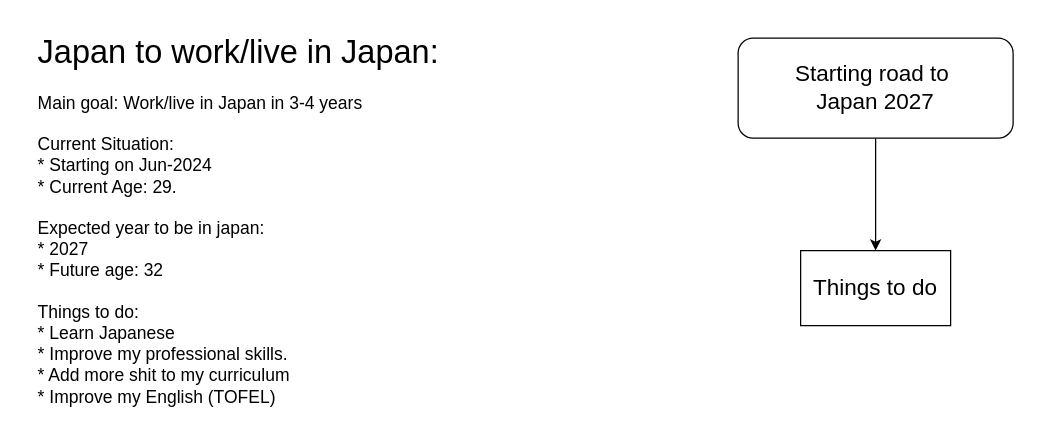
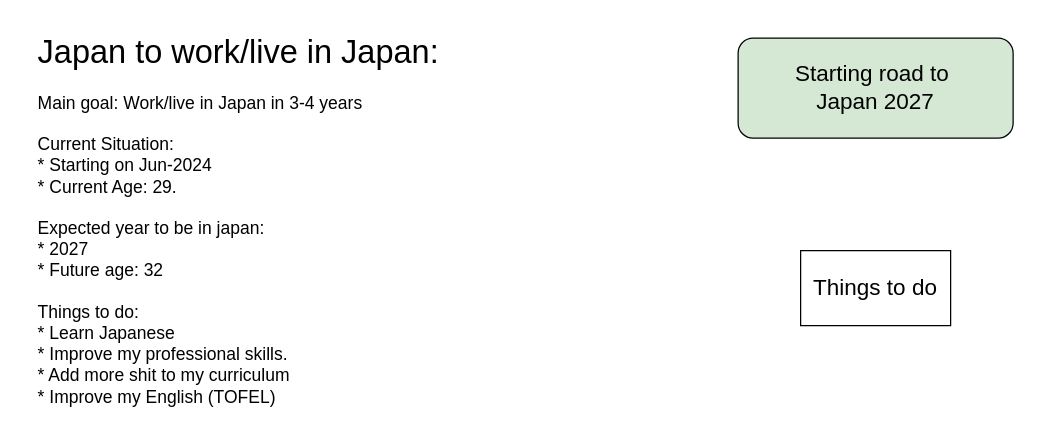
(876, 88) -> (876, 88)
(876, 190) -> none
